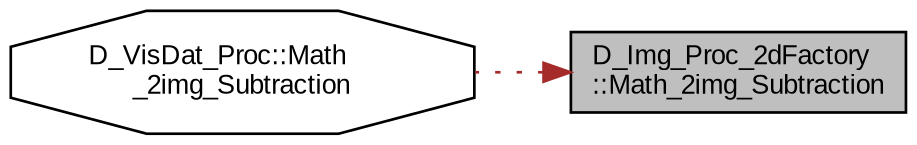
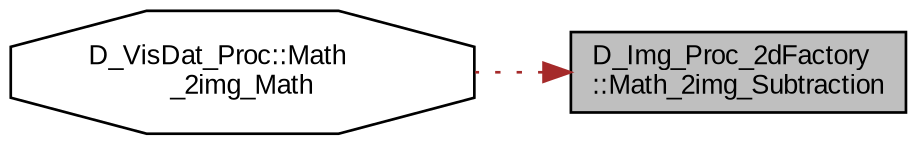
(243, 72) -> (243, 72)
